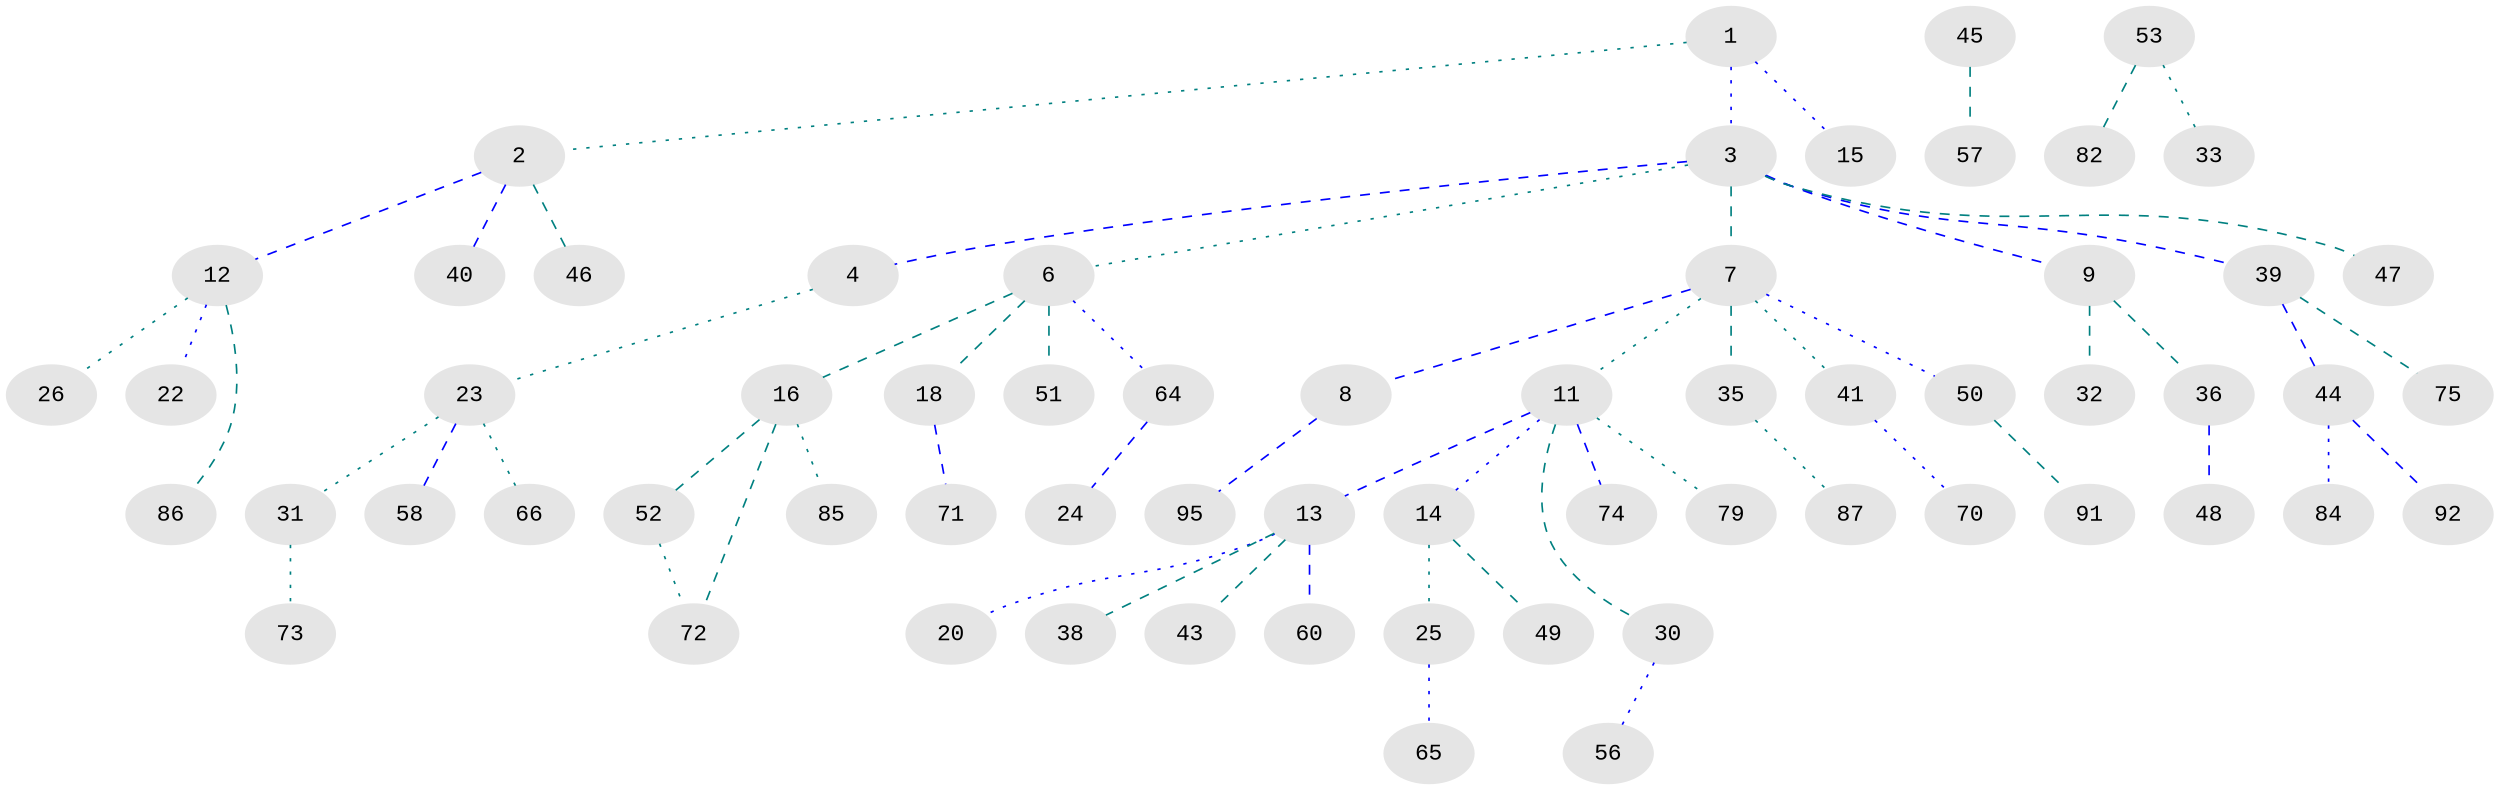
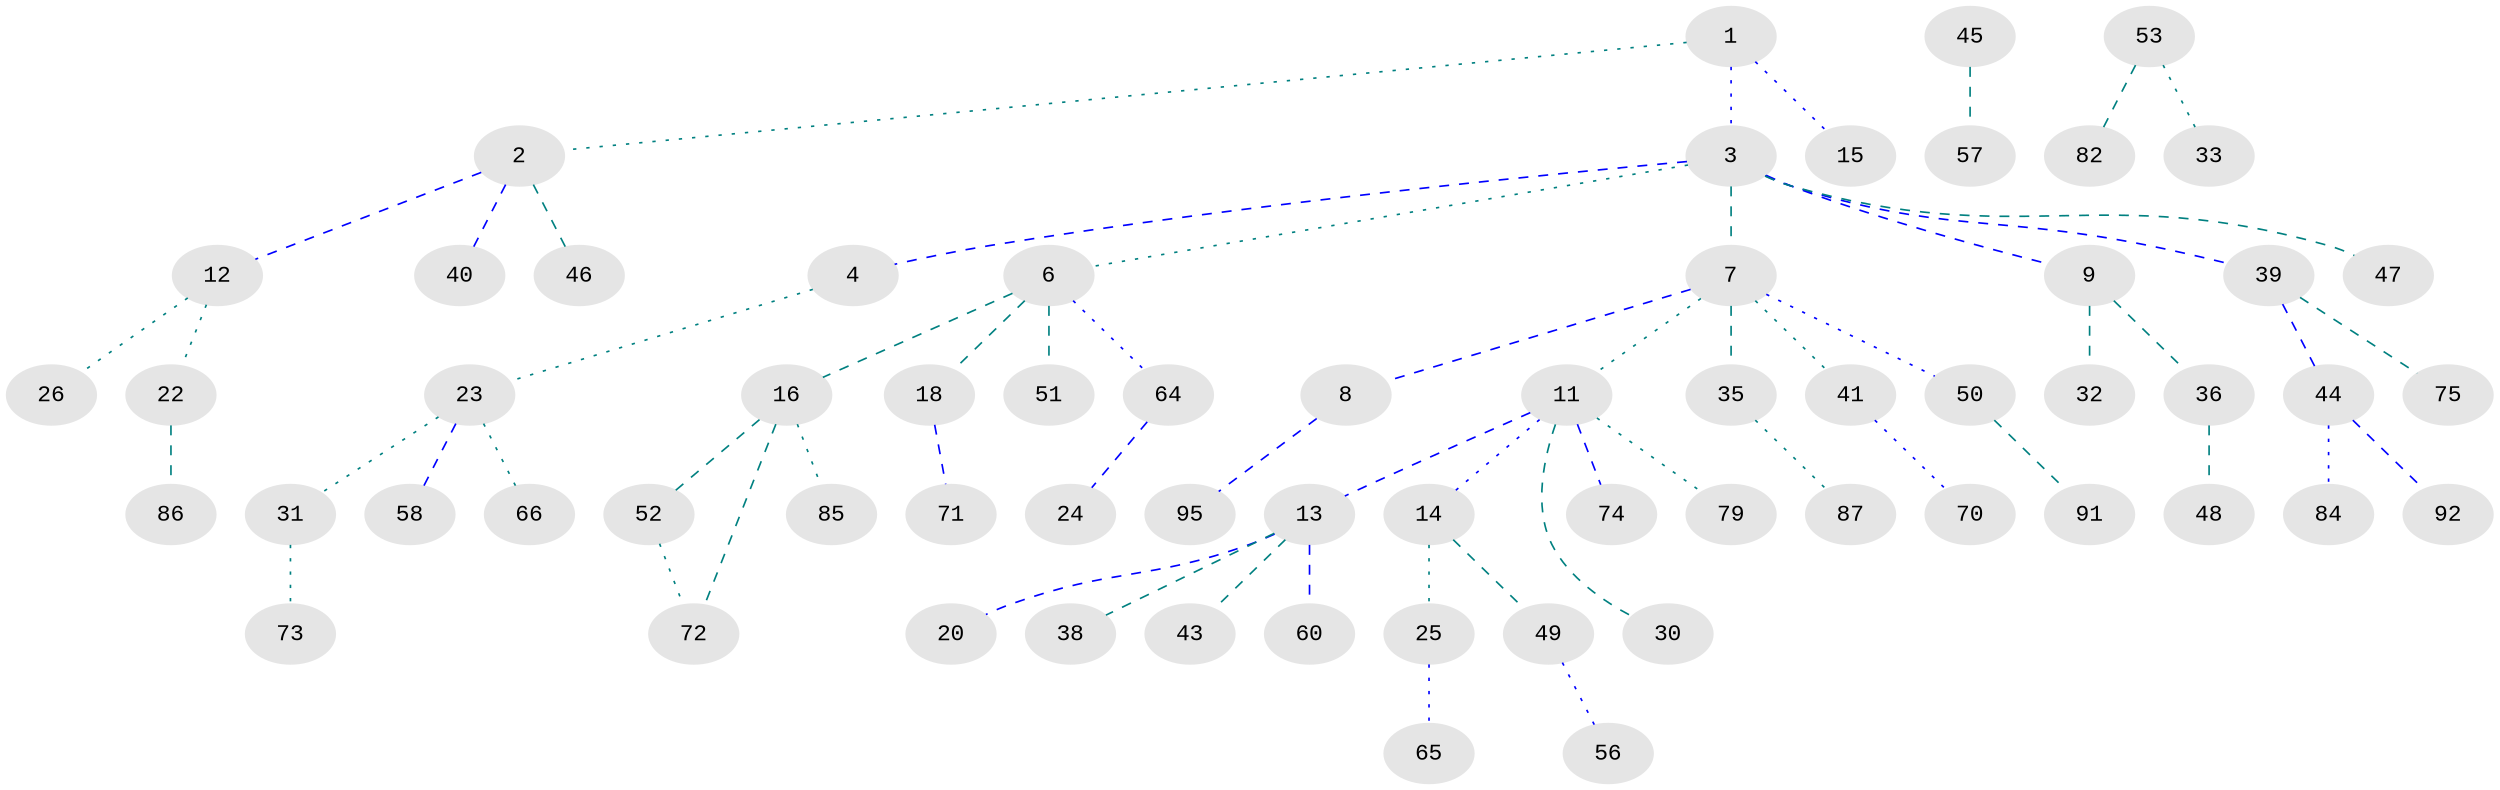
(194, 335) -> (194, 335)
(235, 402) -> (171, 455)
(2209, 455) -> (2209, 455)
(1130, 574) -> (1130, 574)
(1638, 694) -> (1578, 694)
